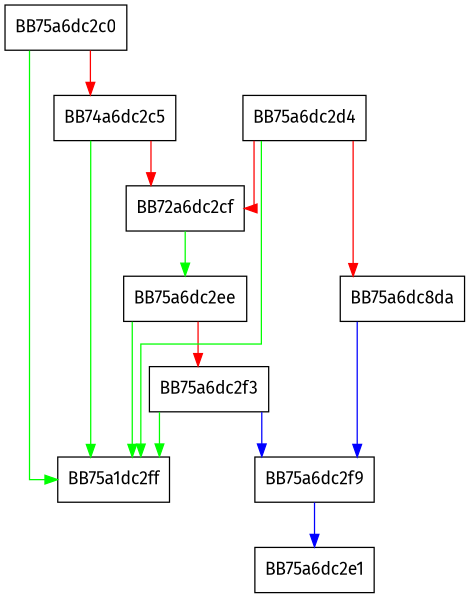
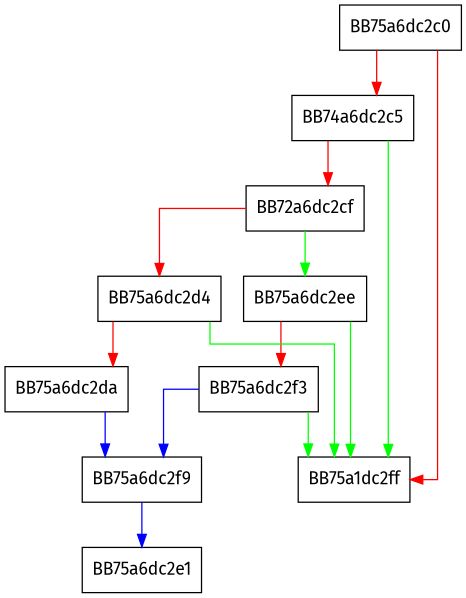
(254, 175) -> (175, 208)
(30, 273) -> (438, 273)
(402, 299) -> (67, 389)
